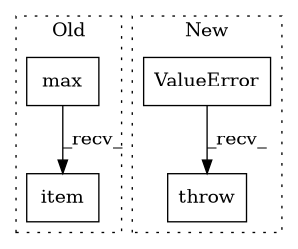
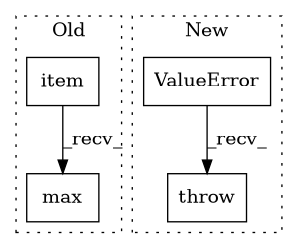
(63, 133) -> (63, 133)
